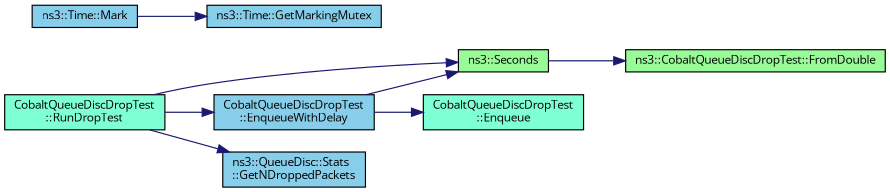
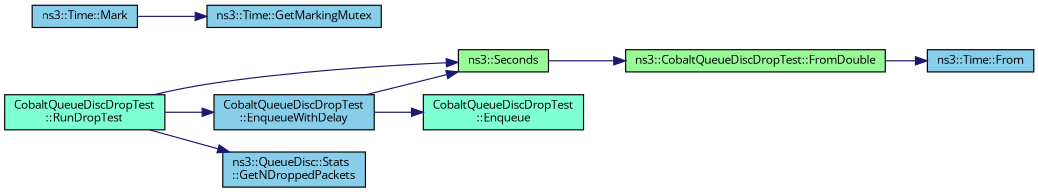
none -> (981, 61)
